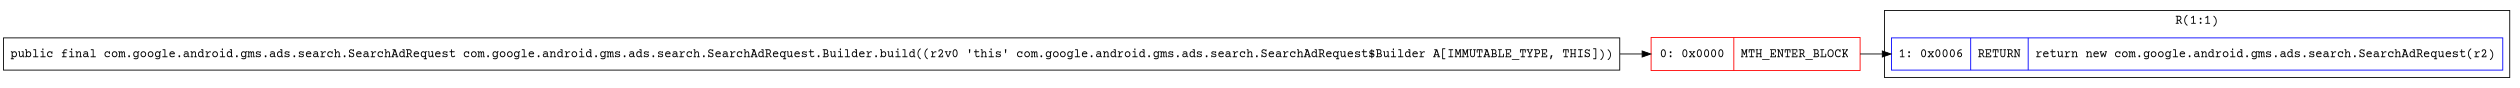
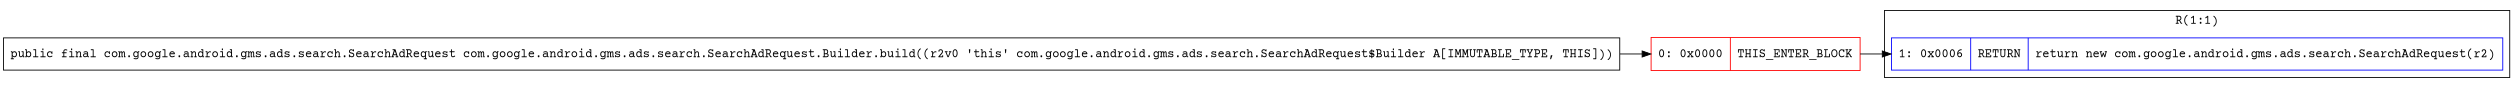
(1795, 54) -> (1795, 54)
